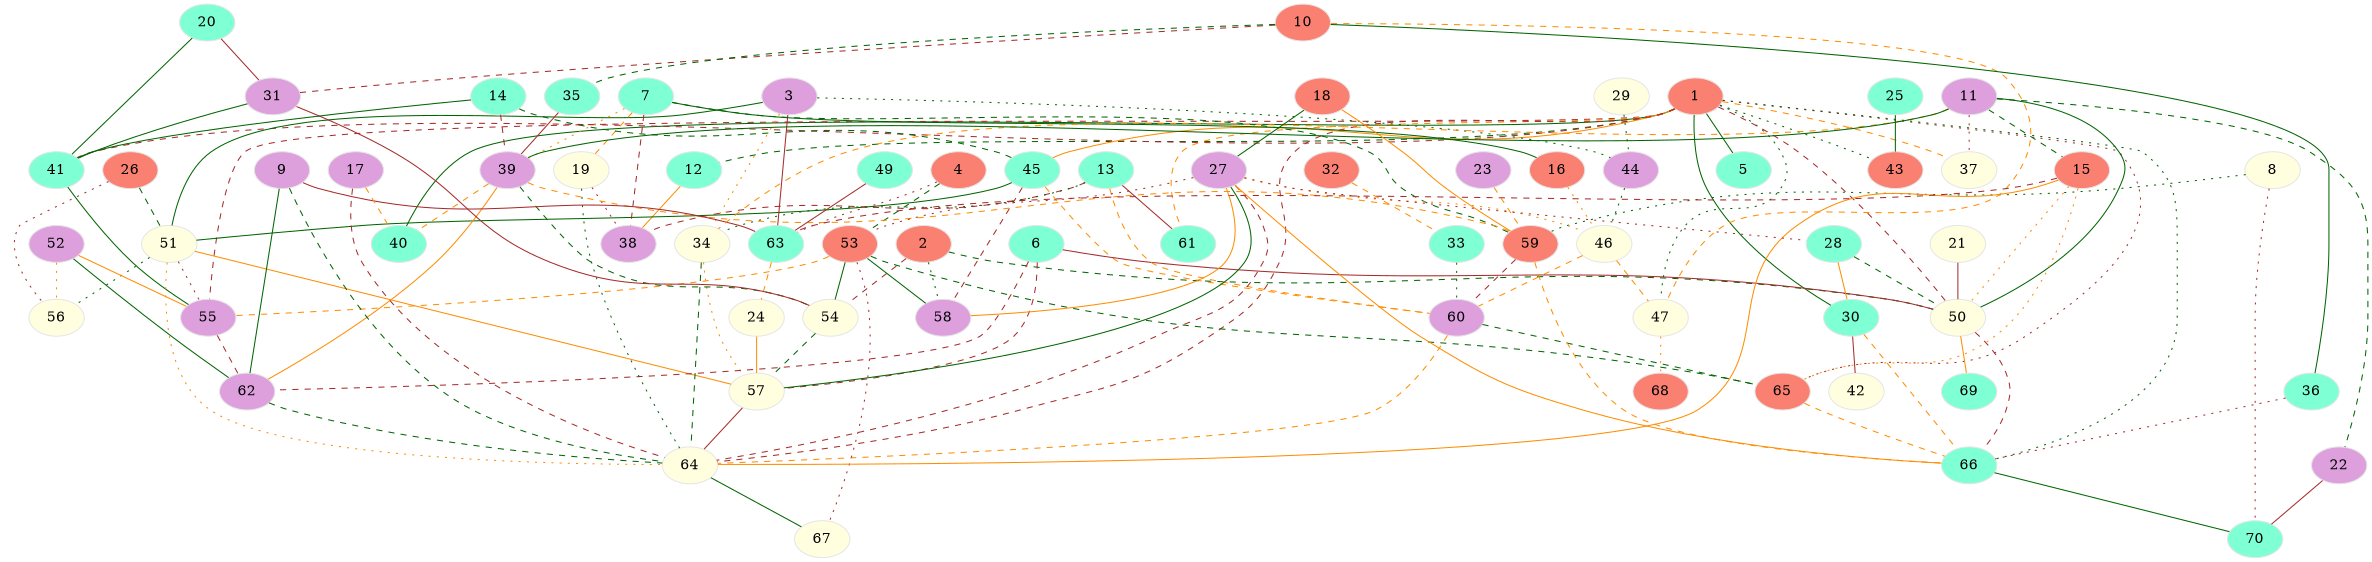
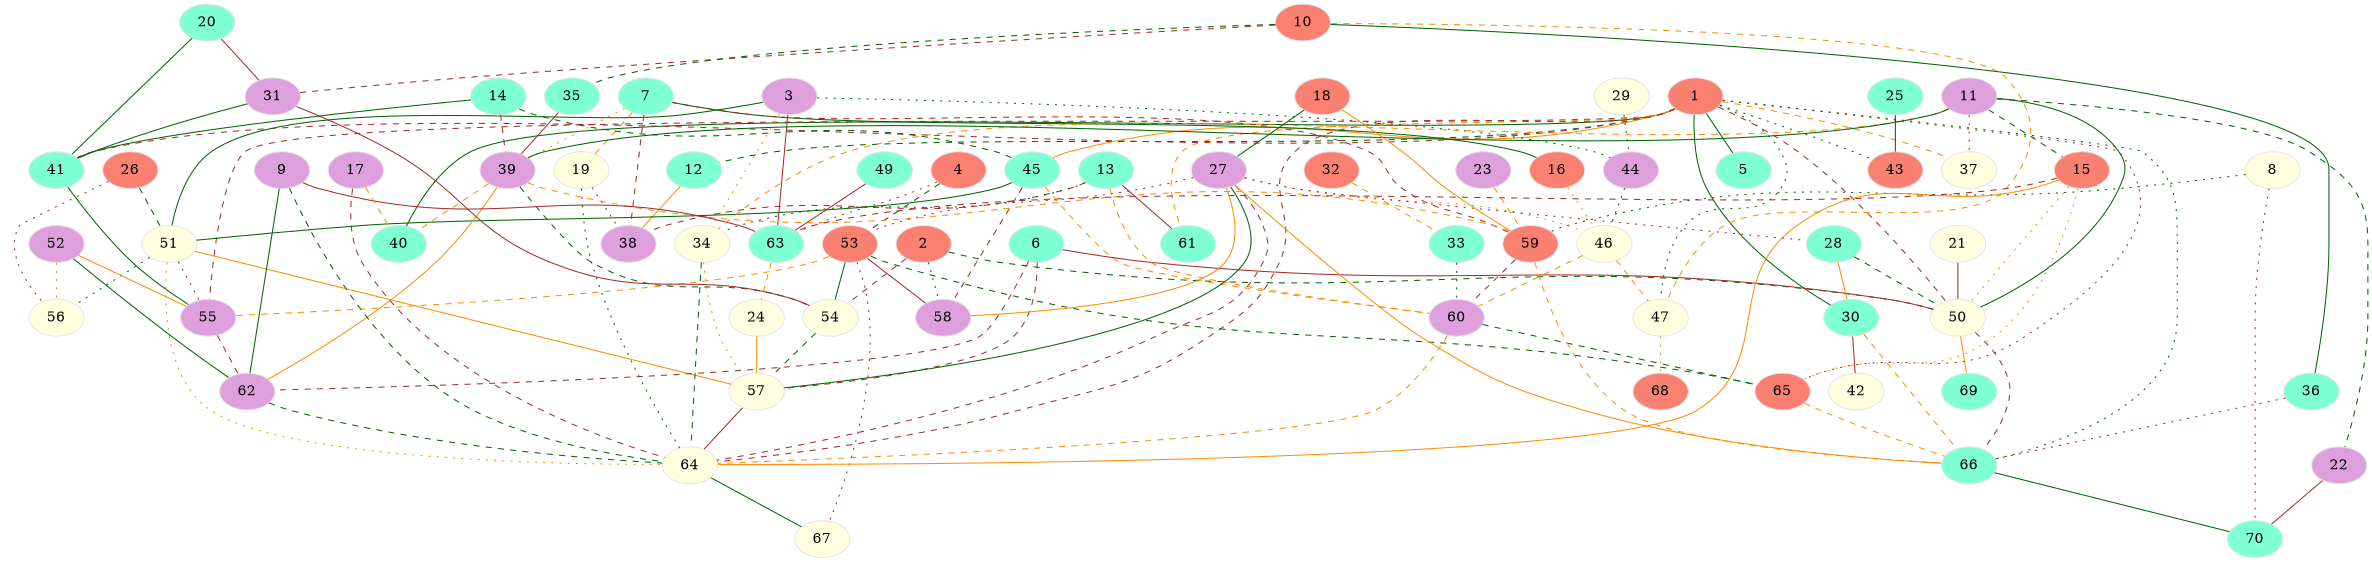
(1105, 117) -> (1105, 117)
(897, 281) -> (897, 281)
